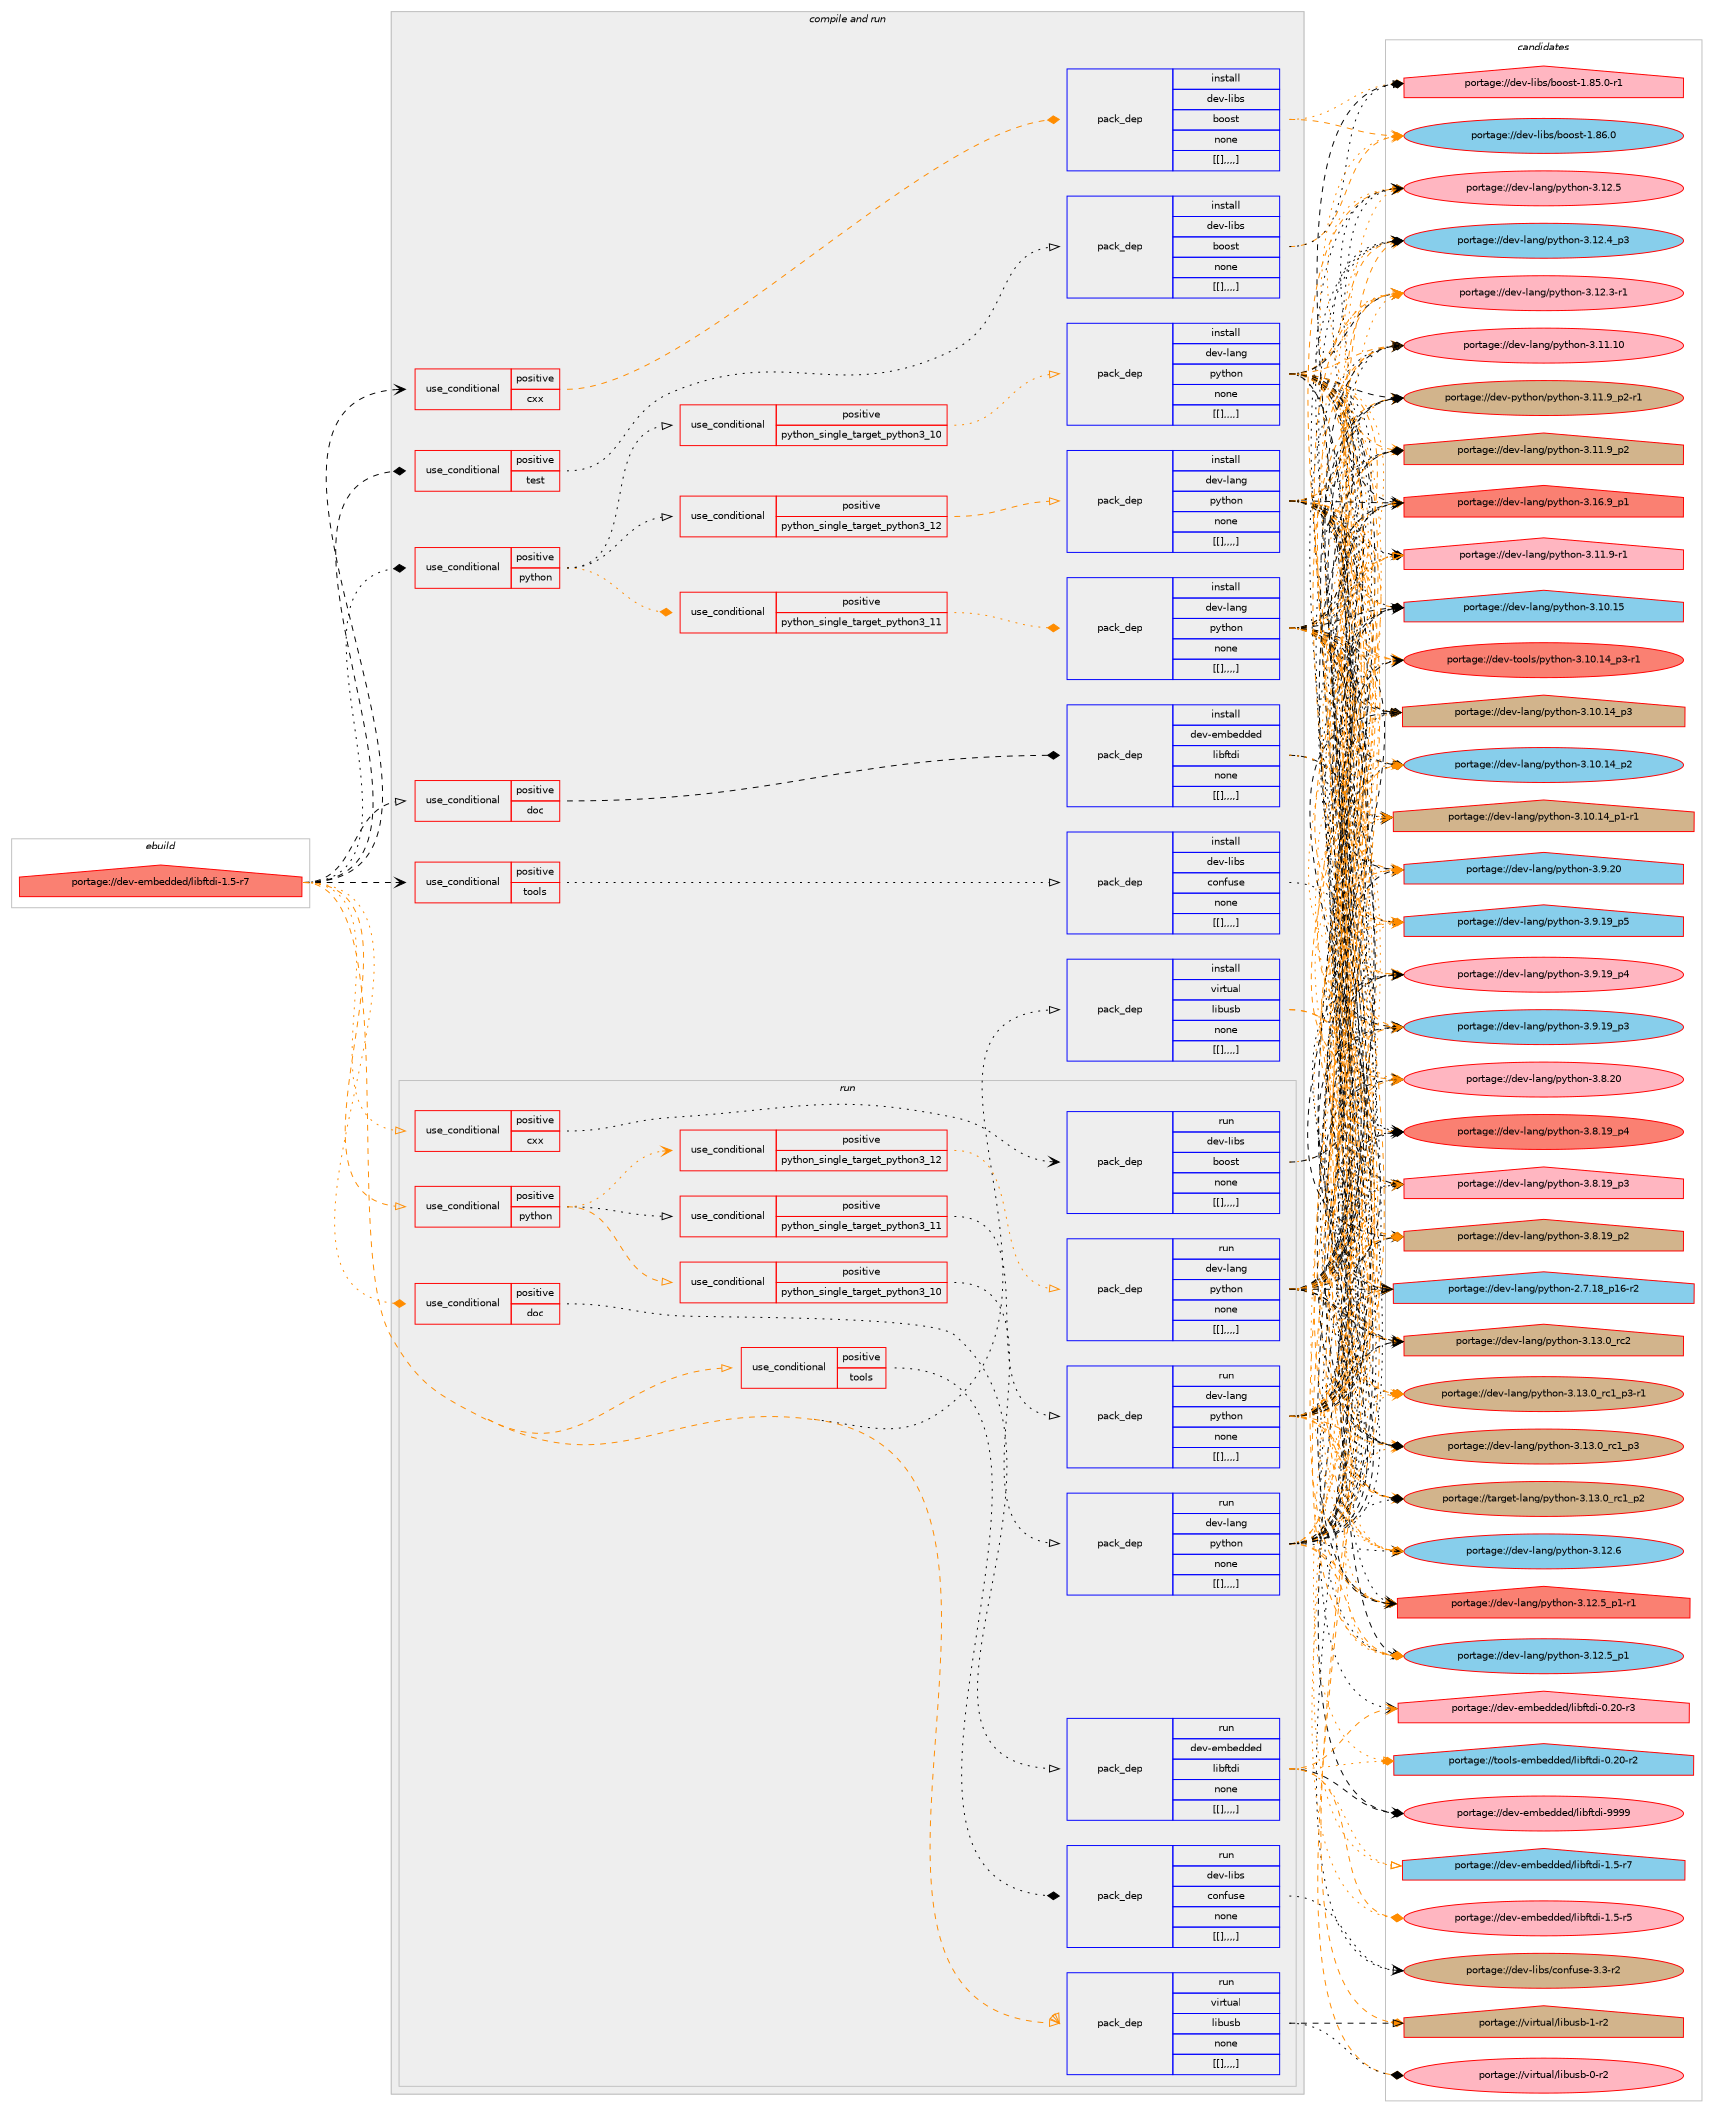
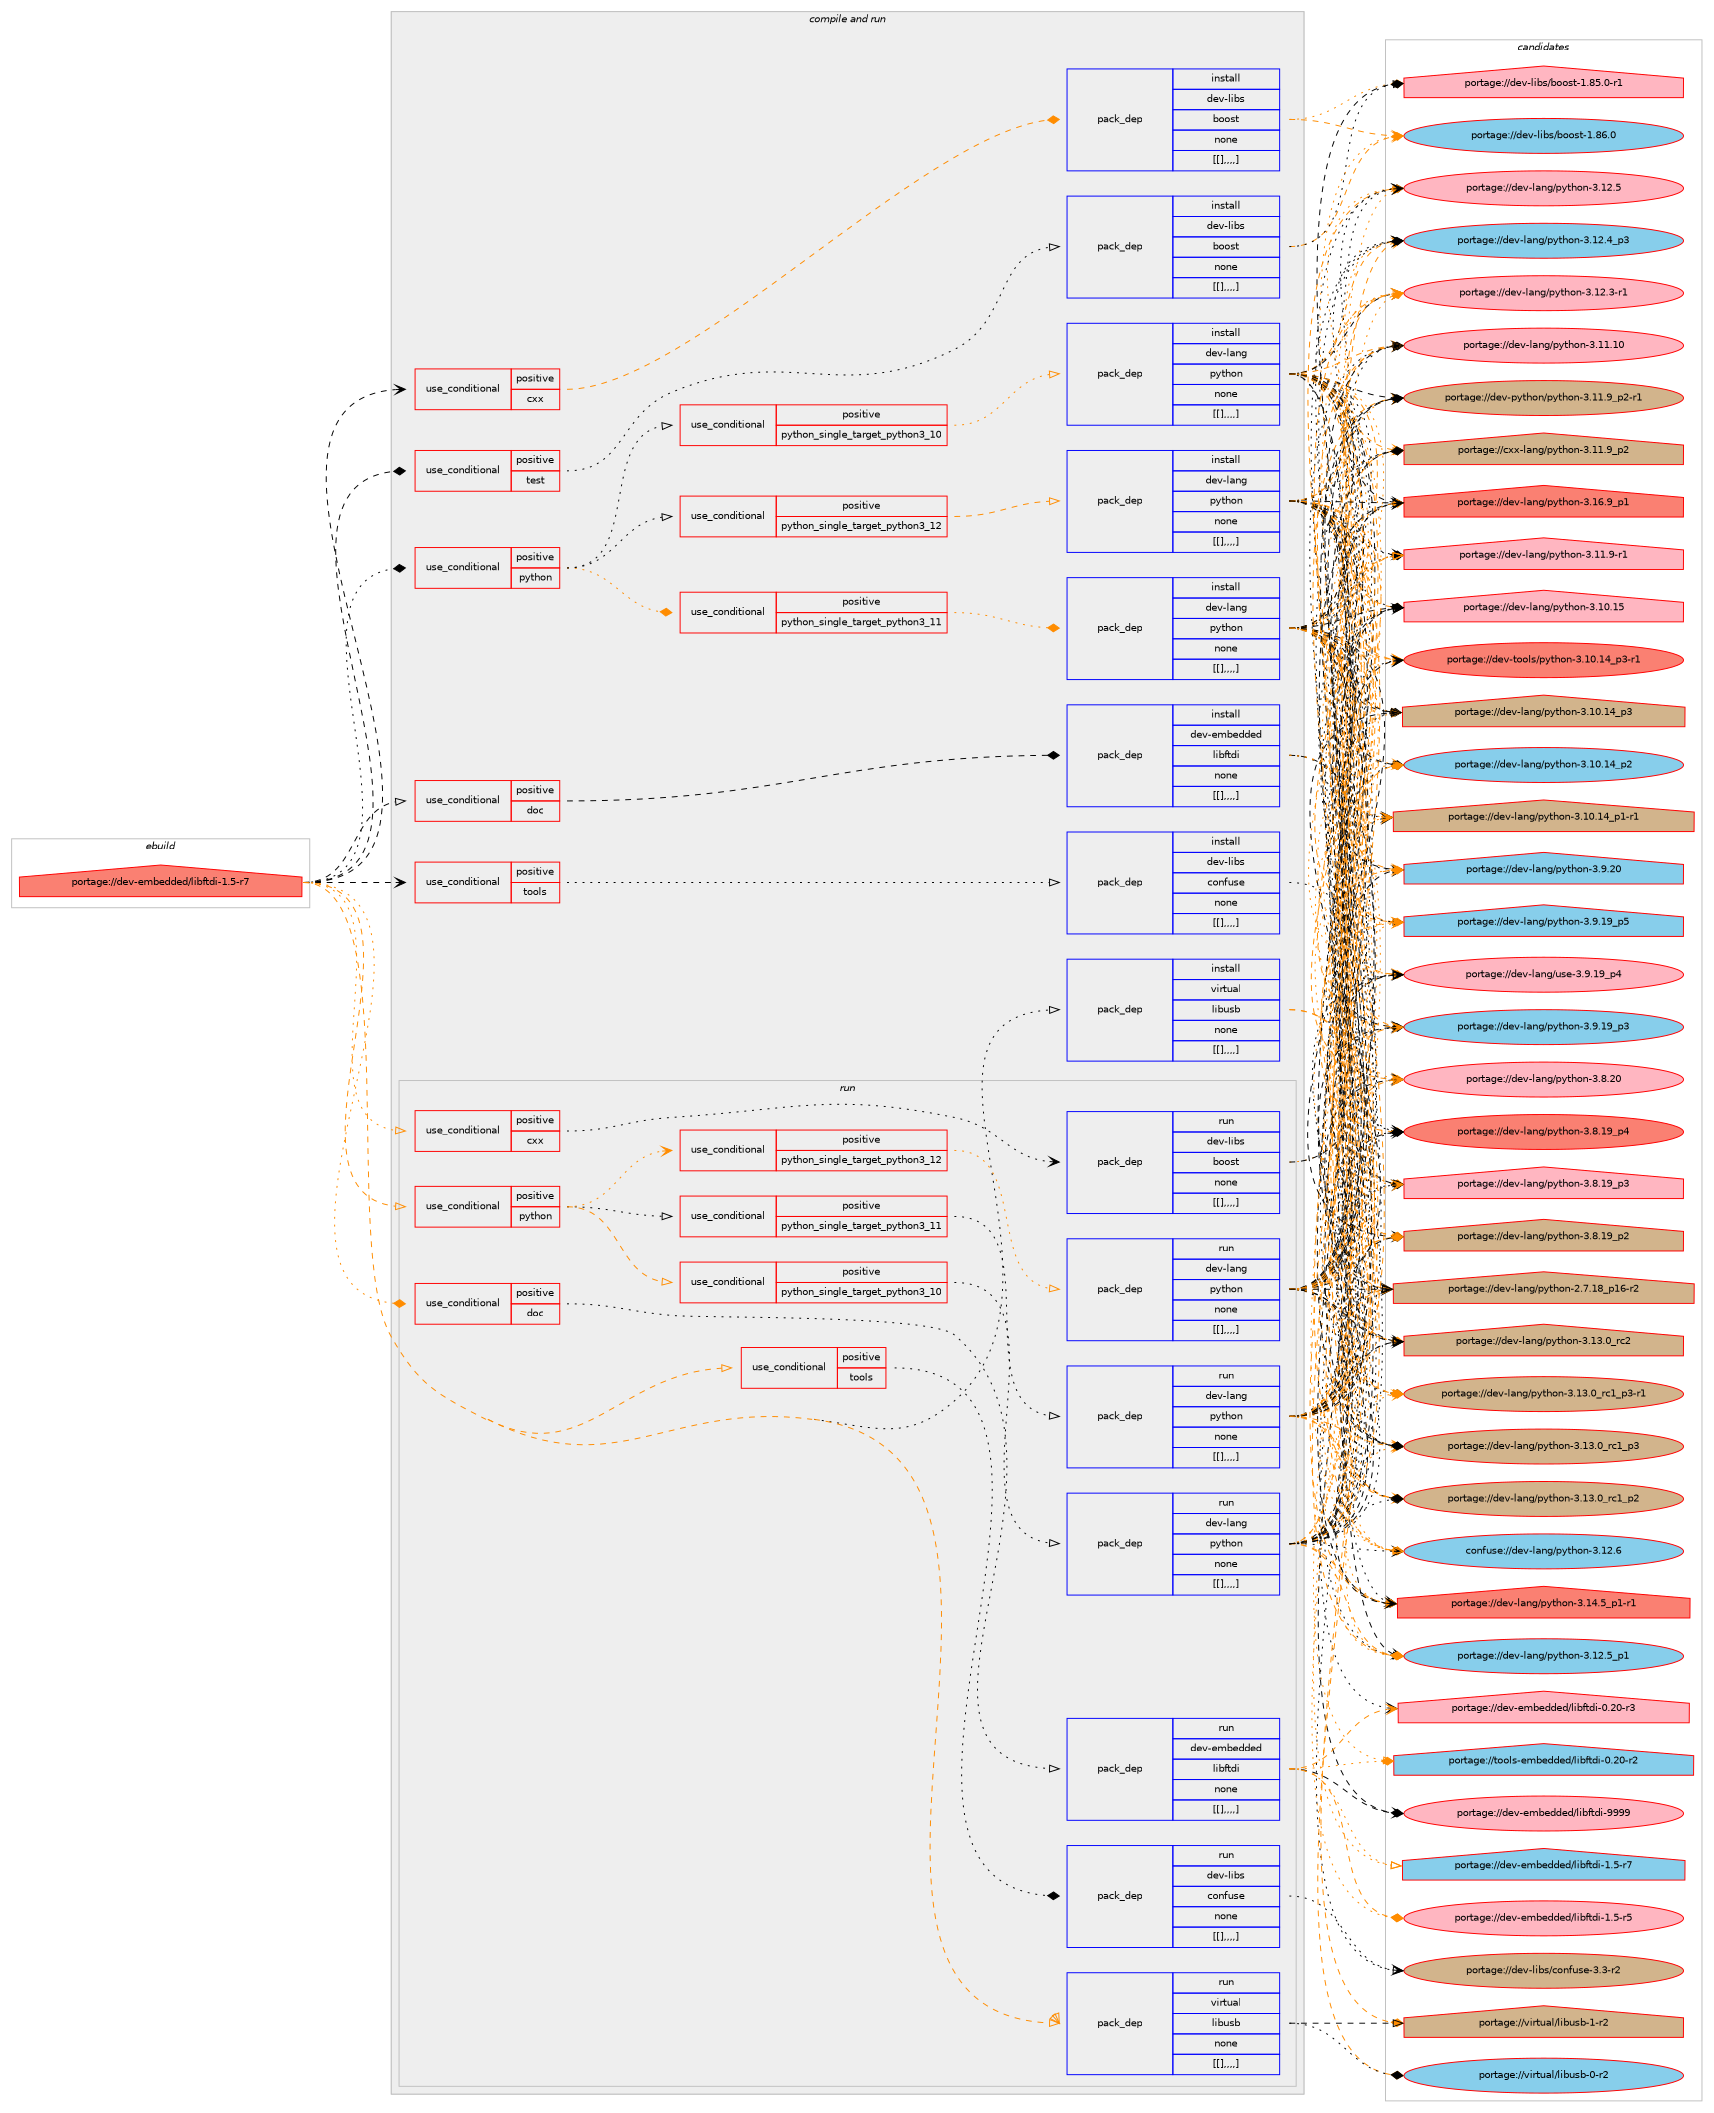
(1544, 450) -> (1544, 450)
(1544, 608) -> (1544, 608)
(1544, 975) -> (1544, 975)
(1544, 1289) -> (1544, 1289)
(1544, 1499) -> (1544, 1499)
(1544, 1551) -> (1544, 1551)
(1544, 1604) -> (1544, 1604)
(1544, 2076) -> (1544, 2076)
